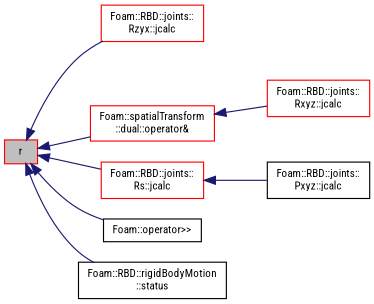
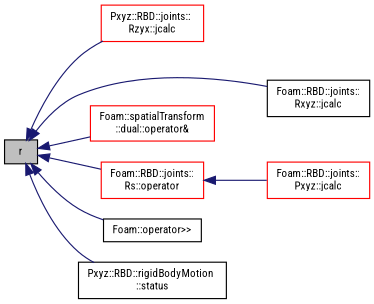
(152, 23) -> (152, 23)
(319, 98) -> (319, 98)
(247, 109) -> (144, 80)
(21, 152) -> (21, 152)
(152, 180) -> (152, 180)
(319, 180) -> (319, 180)
(152, 280) -> (152, 280)
